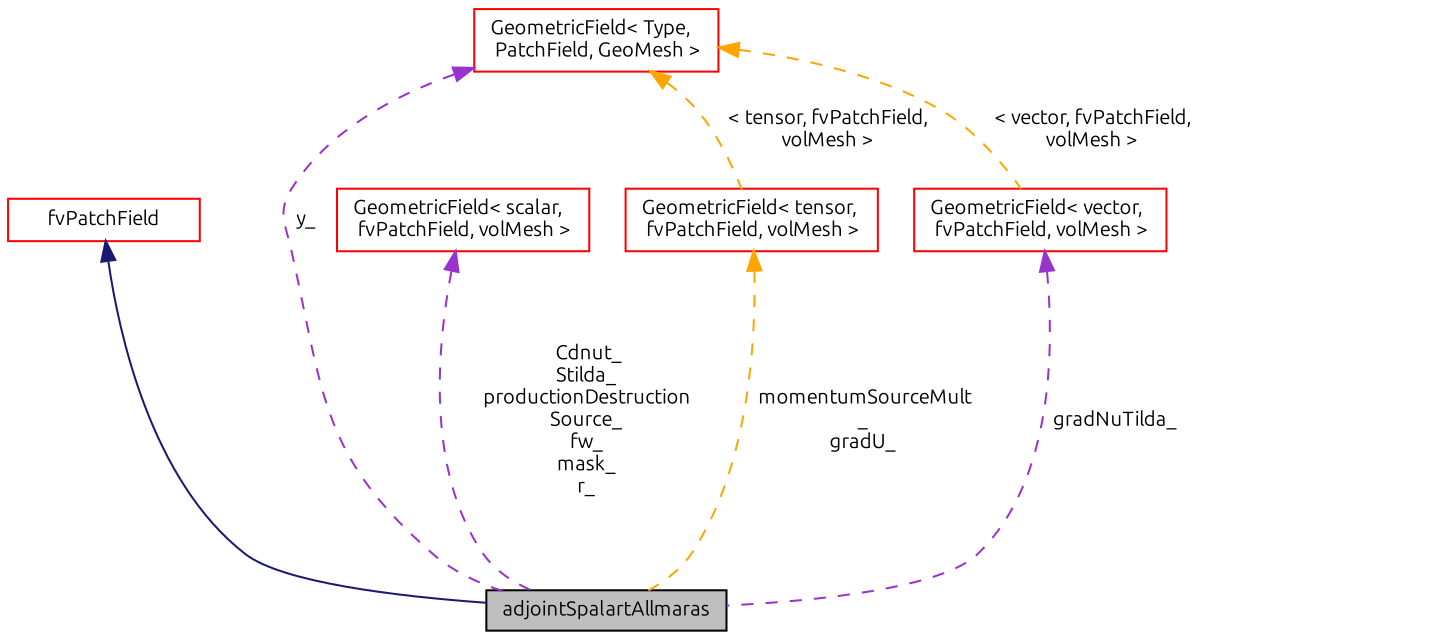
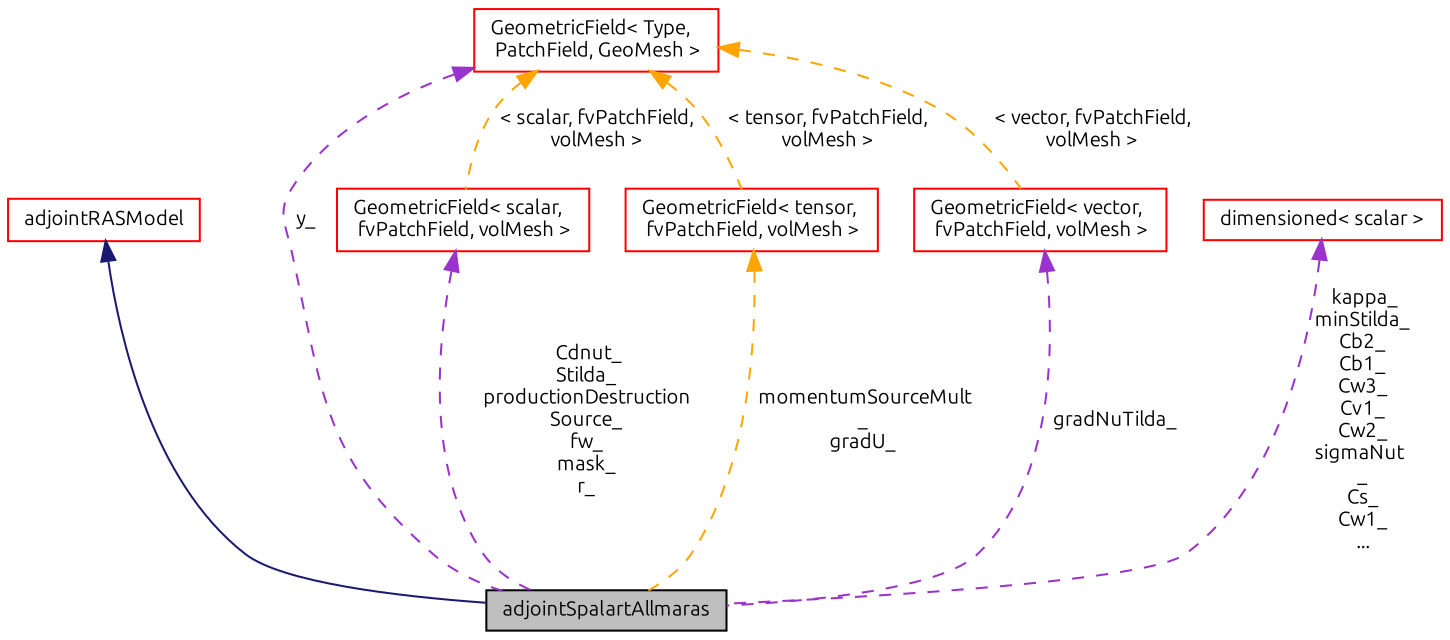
none -> (483, 130)
(104, 220) -> (104, 220)
none -> (1323, 220)
